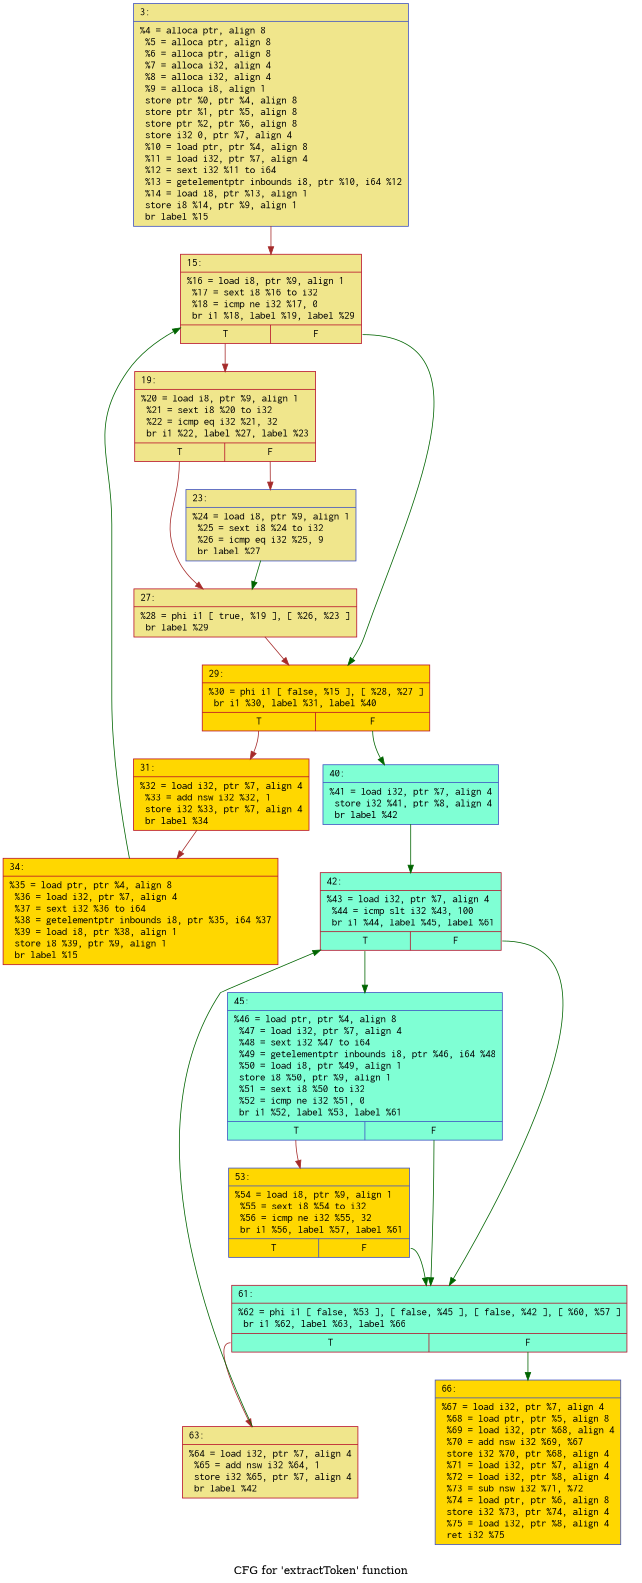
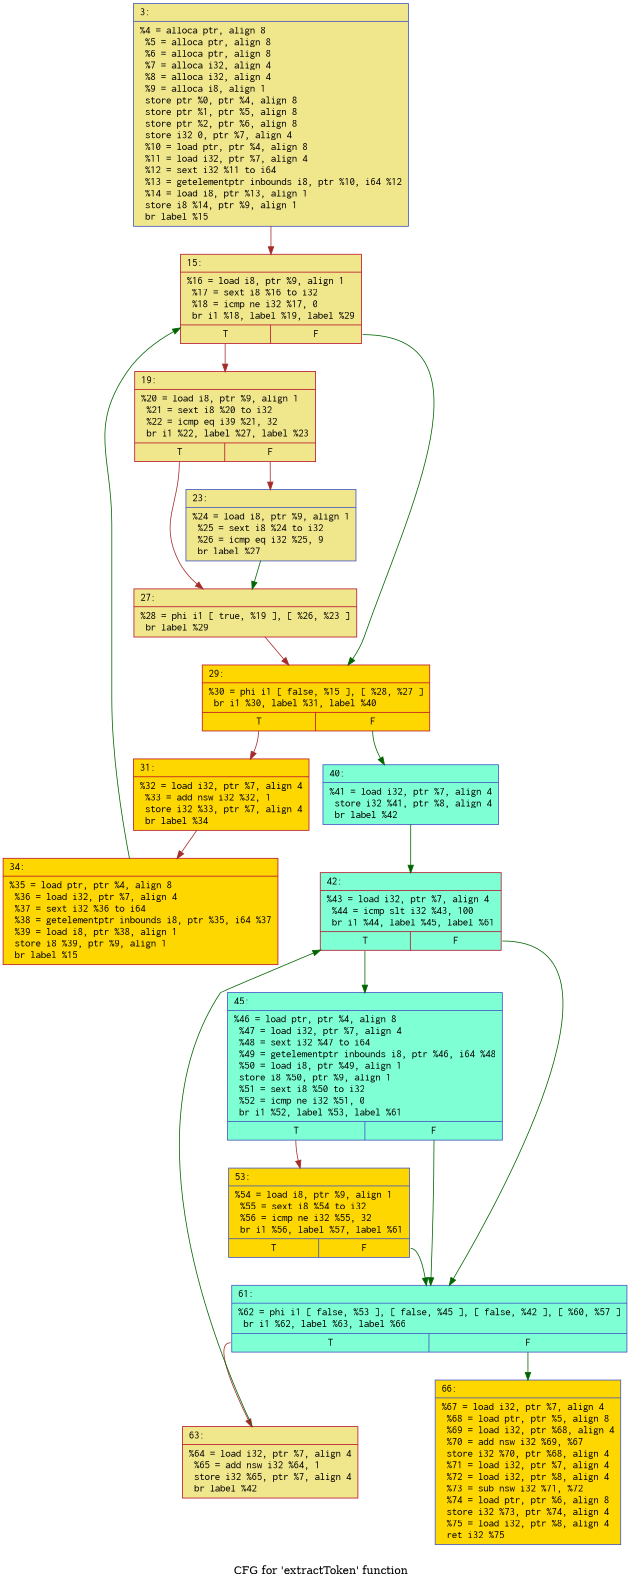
(209, 422) -> (209, 422)
(429, 1319) -> (429, 1319)
